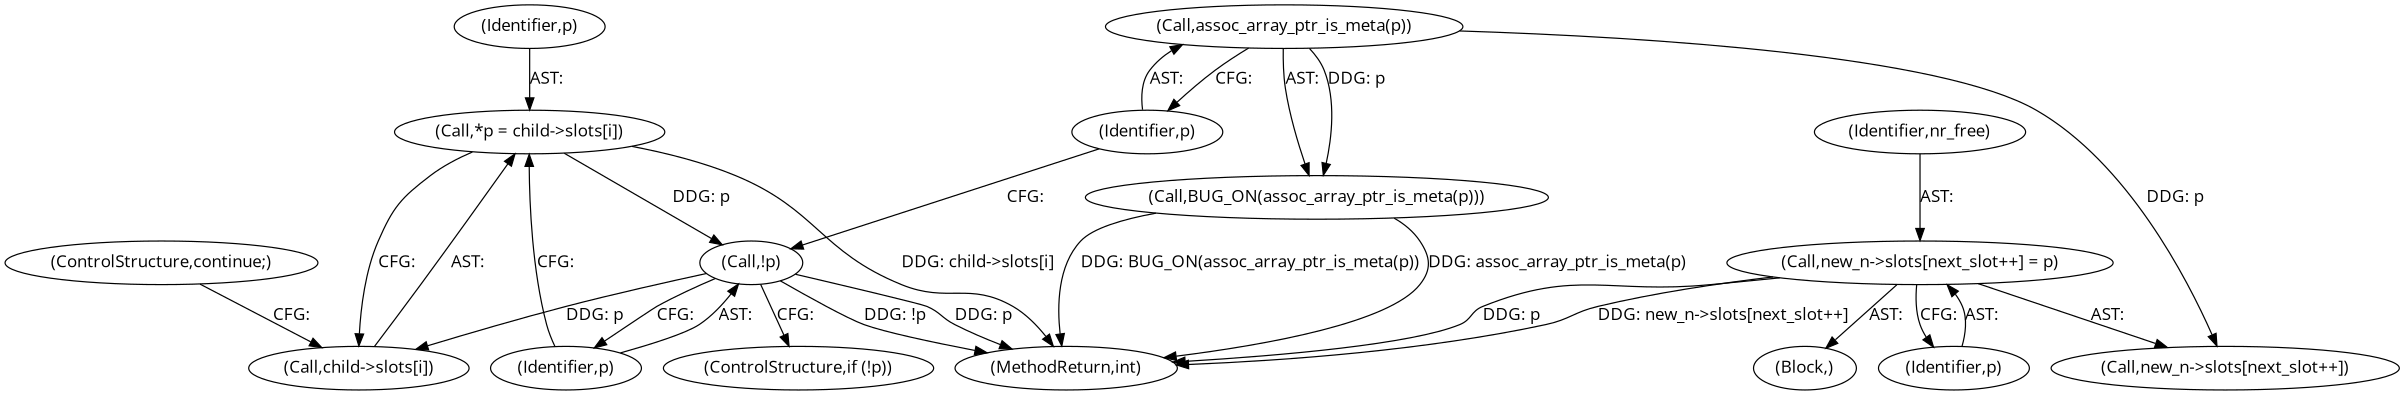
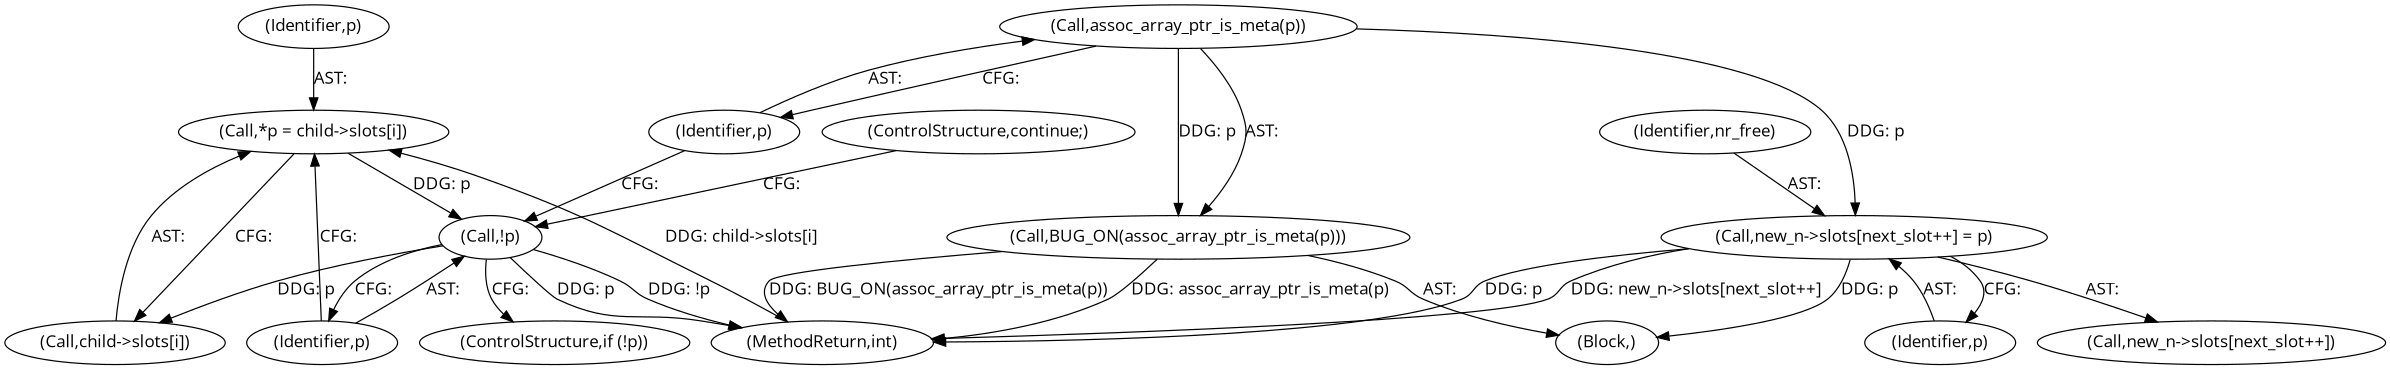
(1895, 69) -> (1644, 52)
(838, 247) -> (599, 225)
none -> (1425, 300)
(255, 313) -> (722, 187)
(1888, 315) -> (1870, 290)
